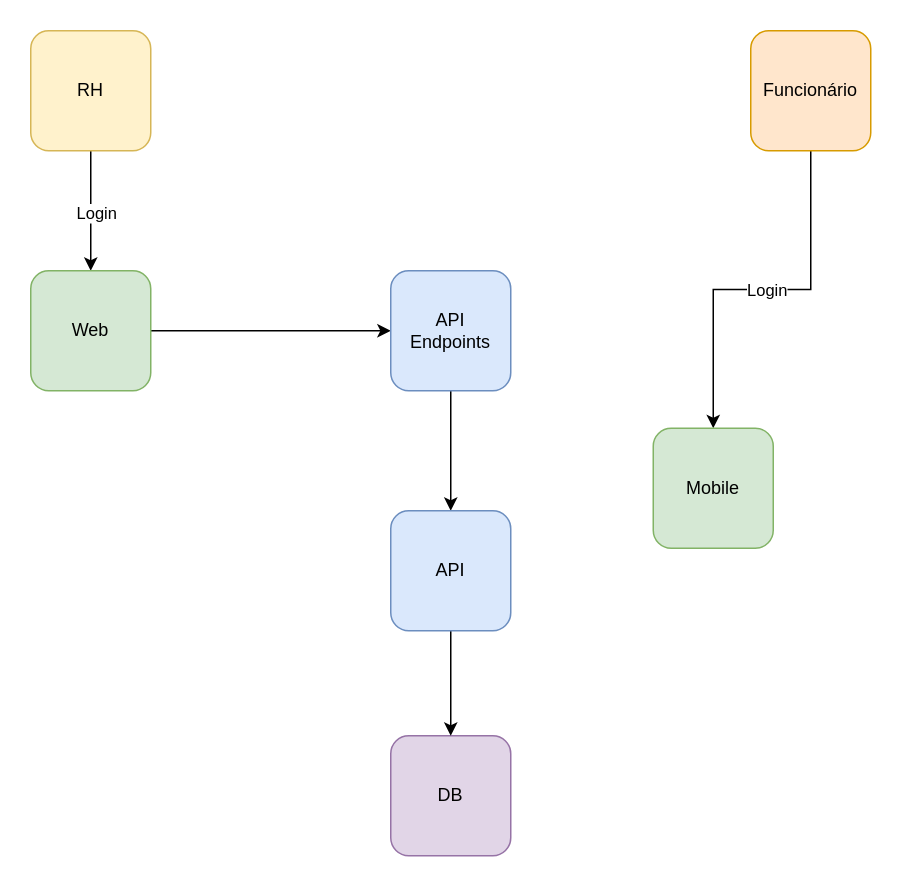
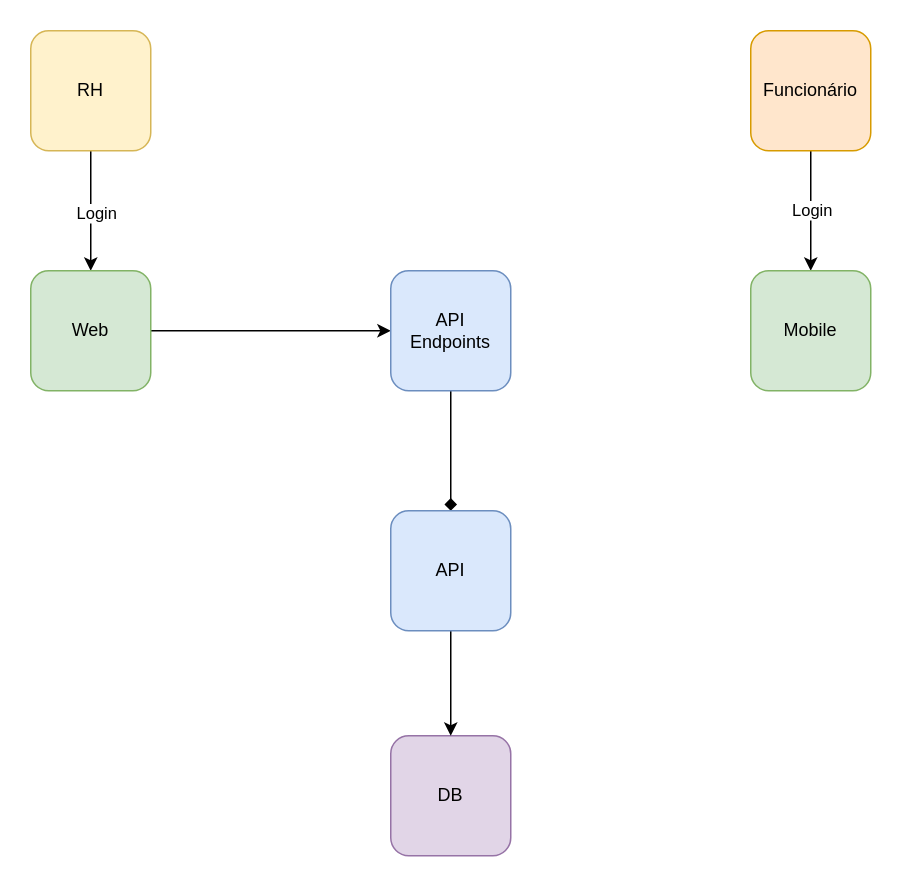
(713, 488) -> (811, 331)
(451, 499) -> (451, 498)
